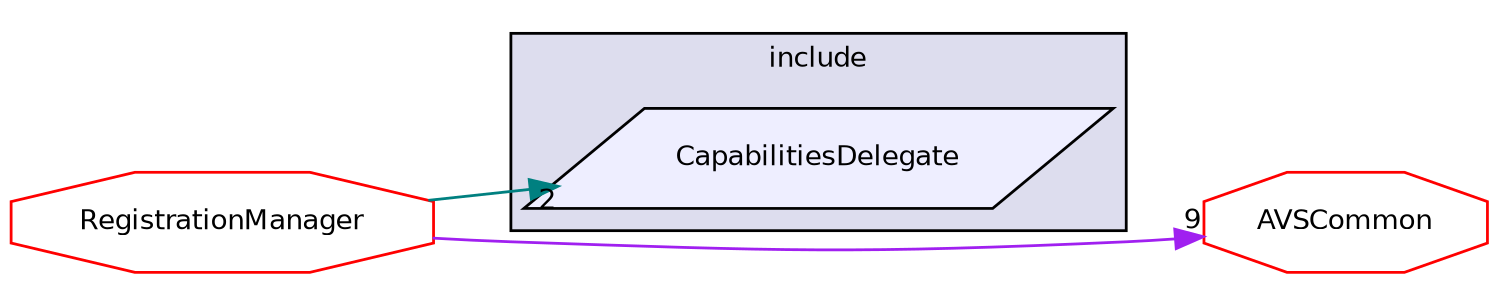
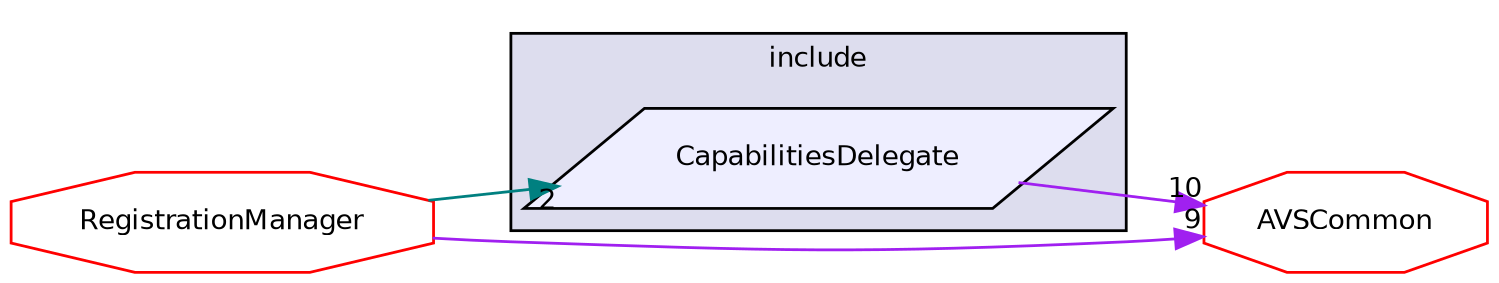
none -> (1097, 192)
